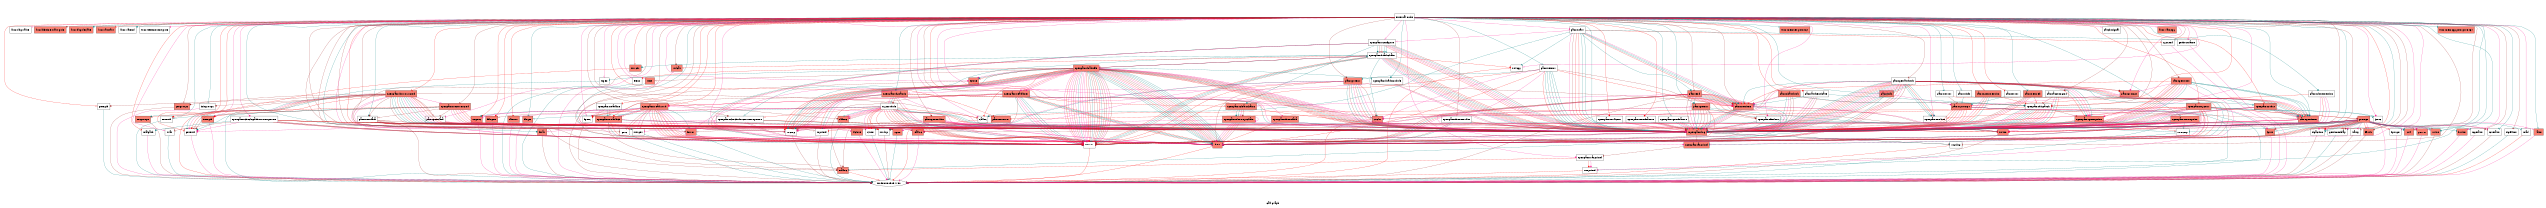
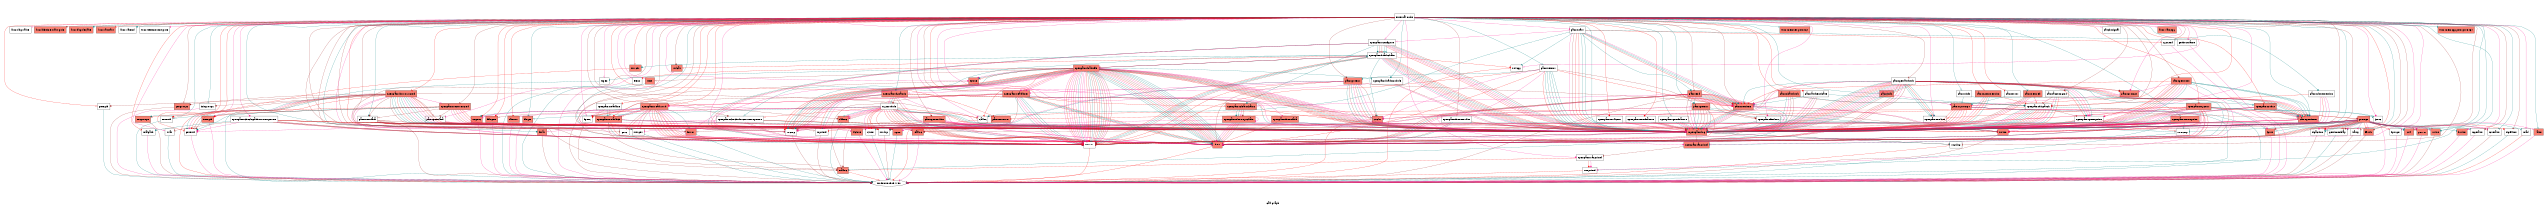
(1945, 94) -> none
(1134, 102) -> (1172, 88)
(2089, 119) -> (2089, 119)
none -> (2437, 126)
(1558, 139) -> none
